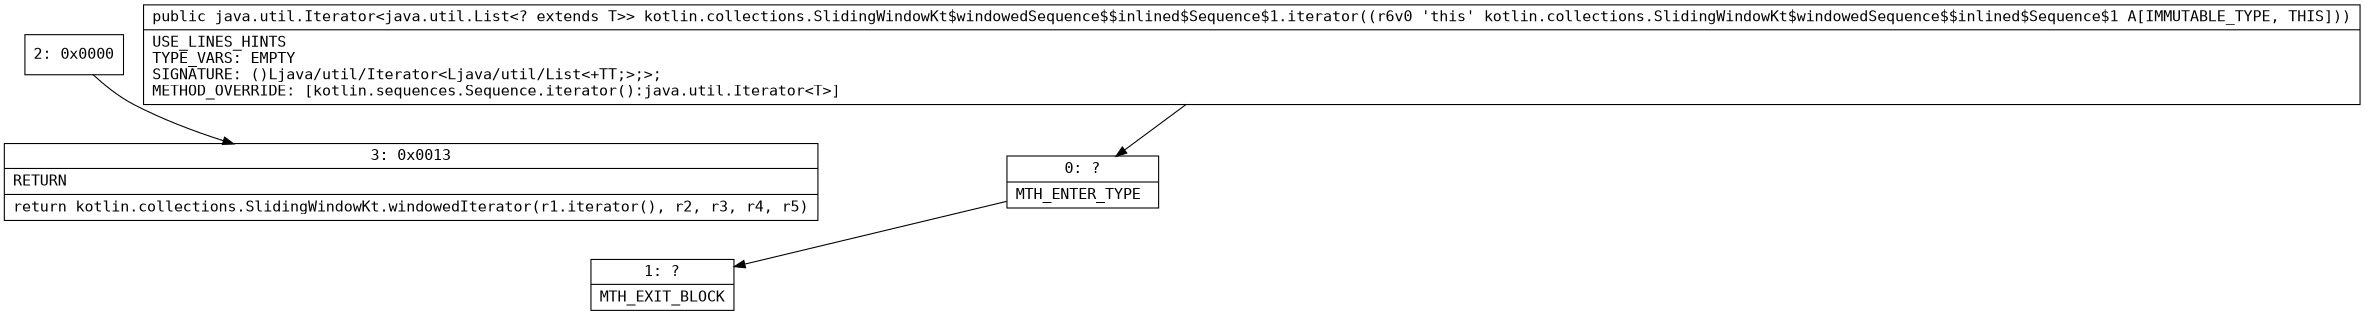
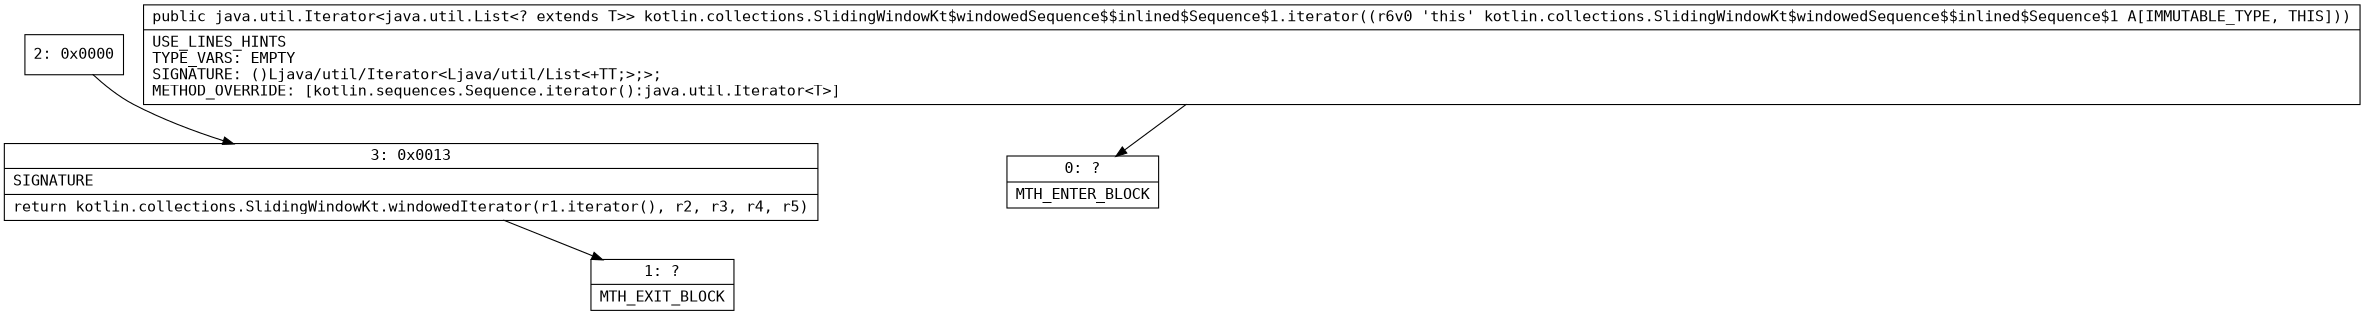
(40, 181) -> (54, 181)
(1078, 194) -> (1083, 194)
(876, 233) -> (548, 238)
